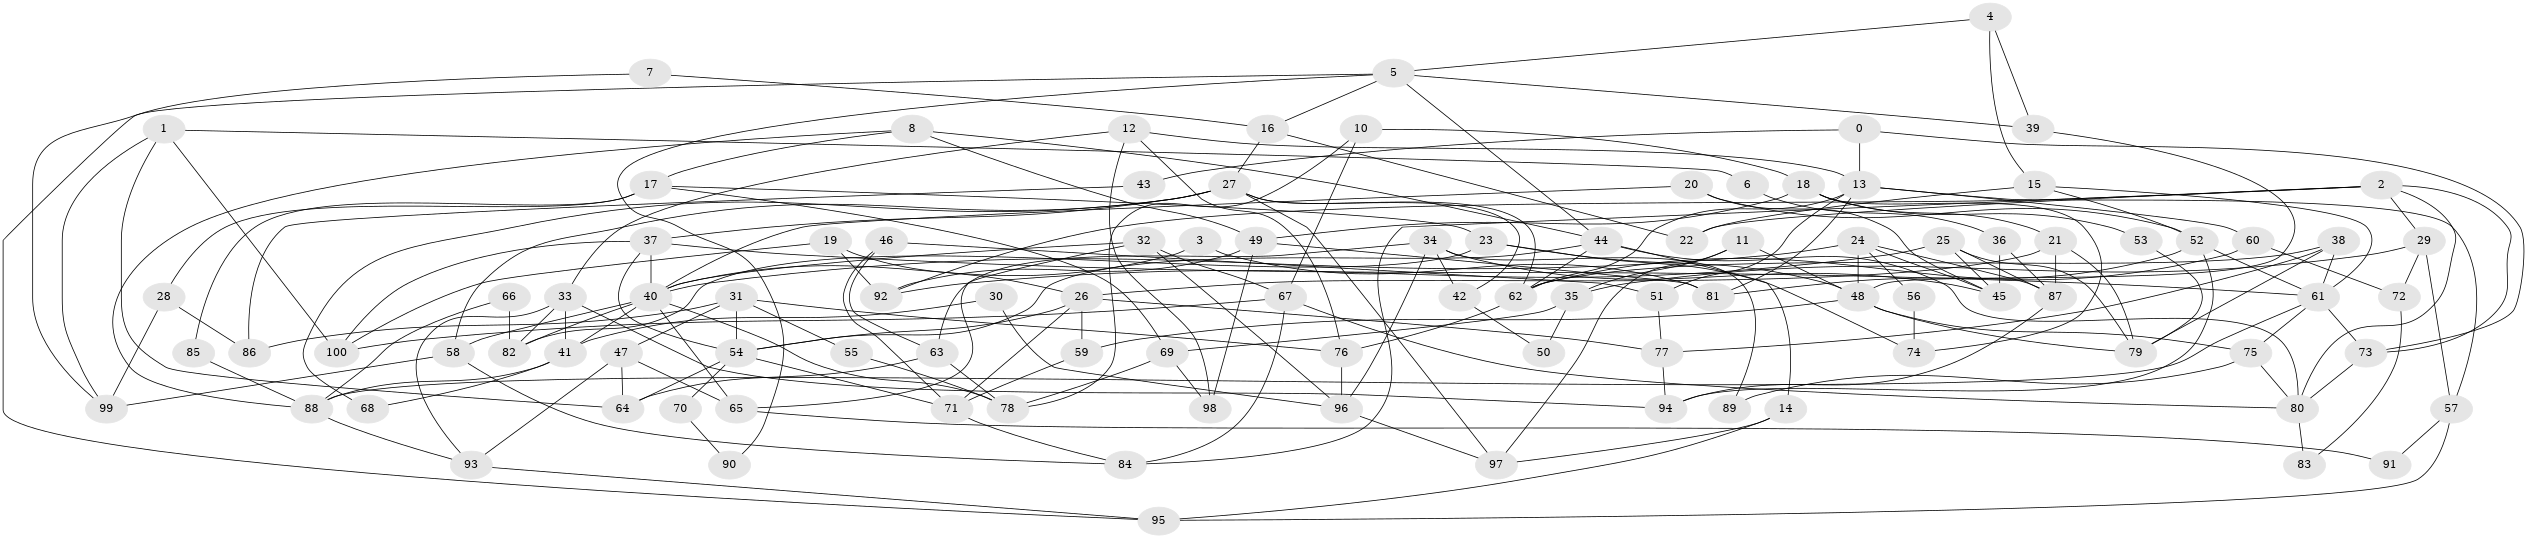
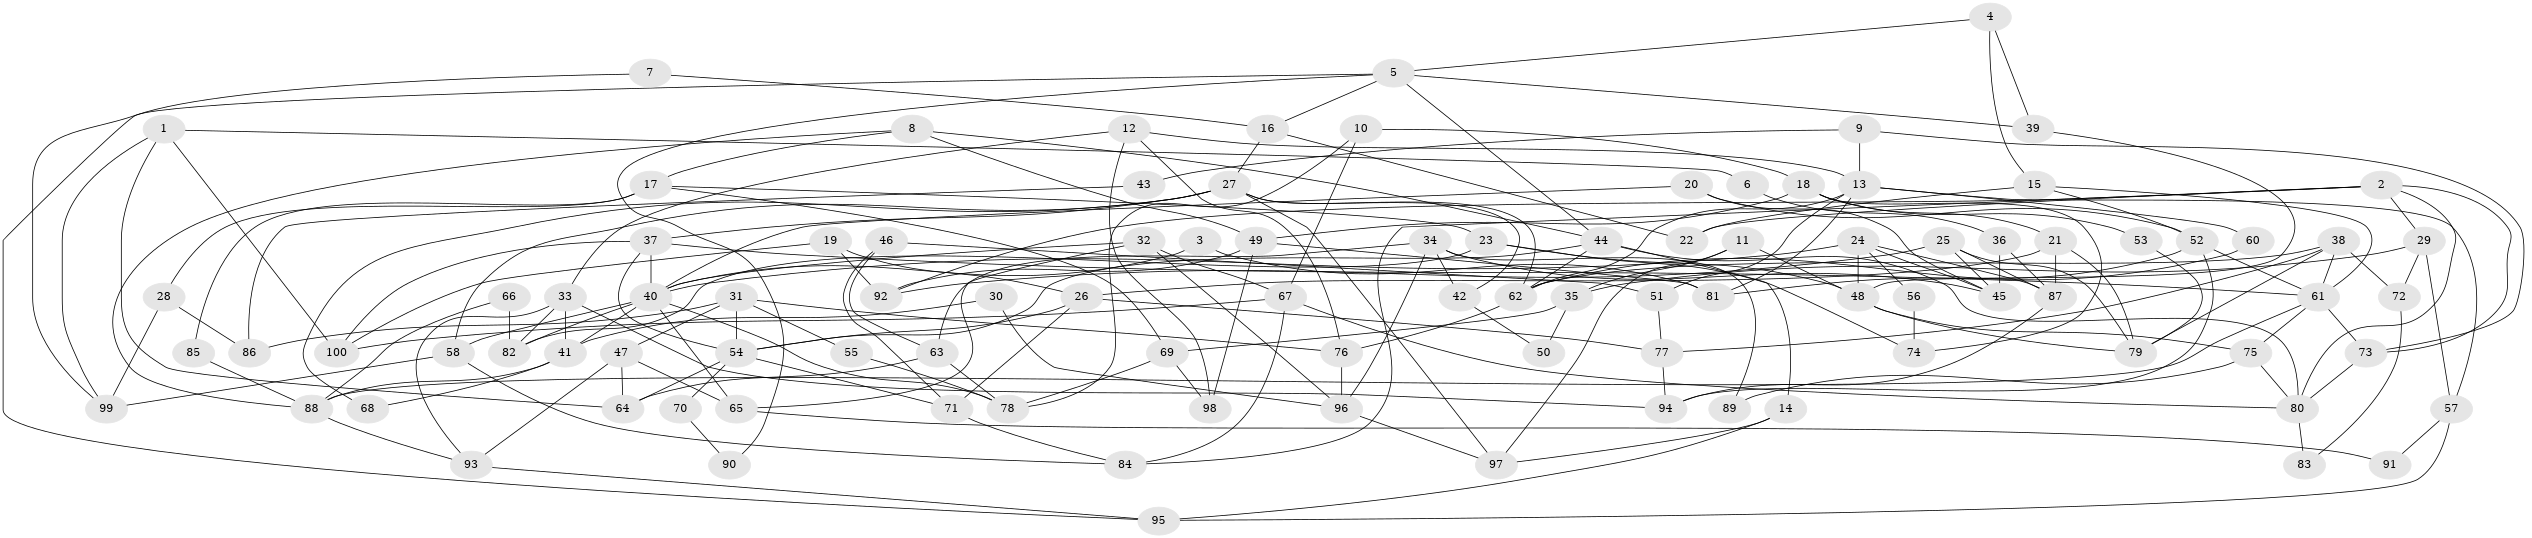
(1860, 129) -> (1860, 129)
(2324, 268) -> (2369, 269)
(1082, 353) -> none
